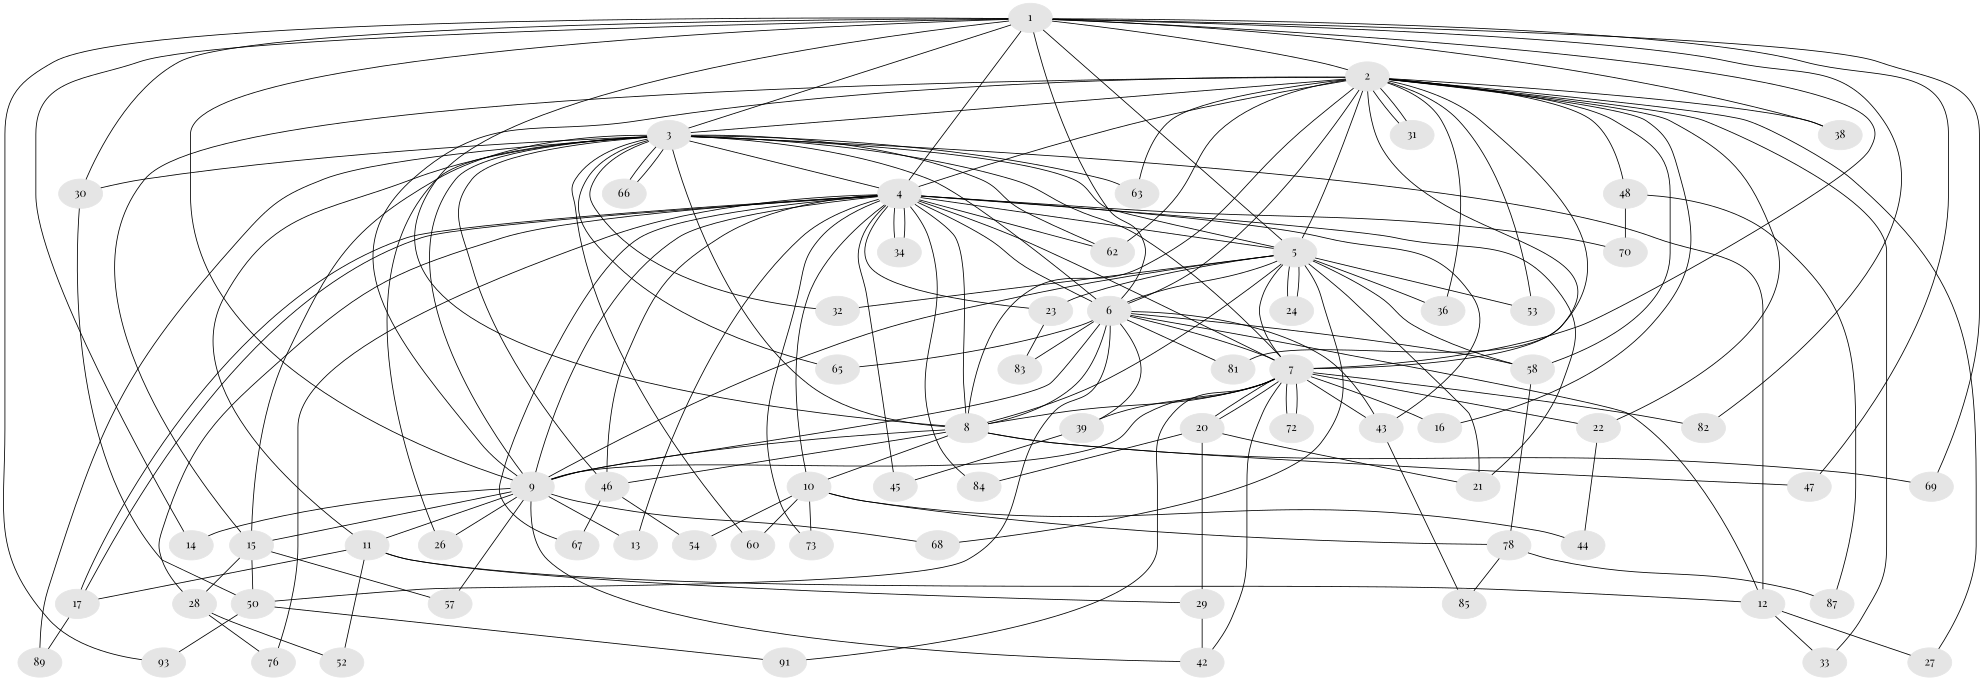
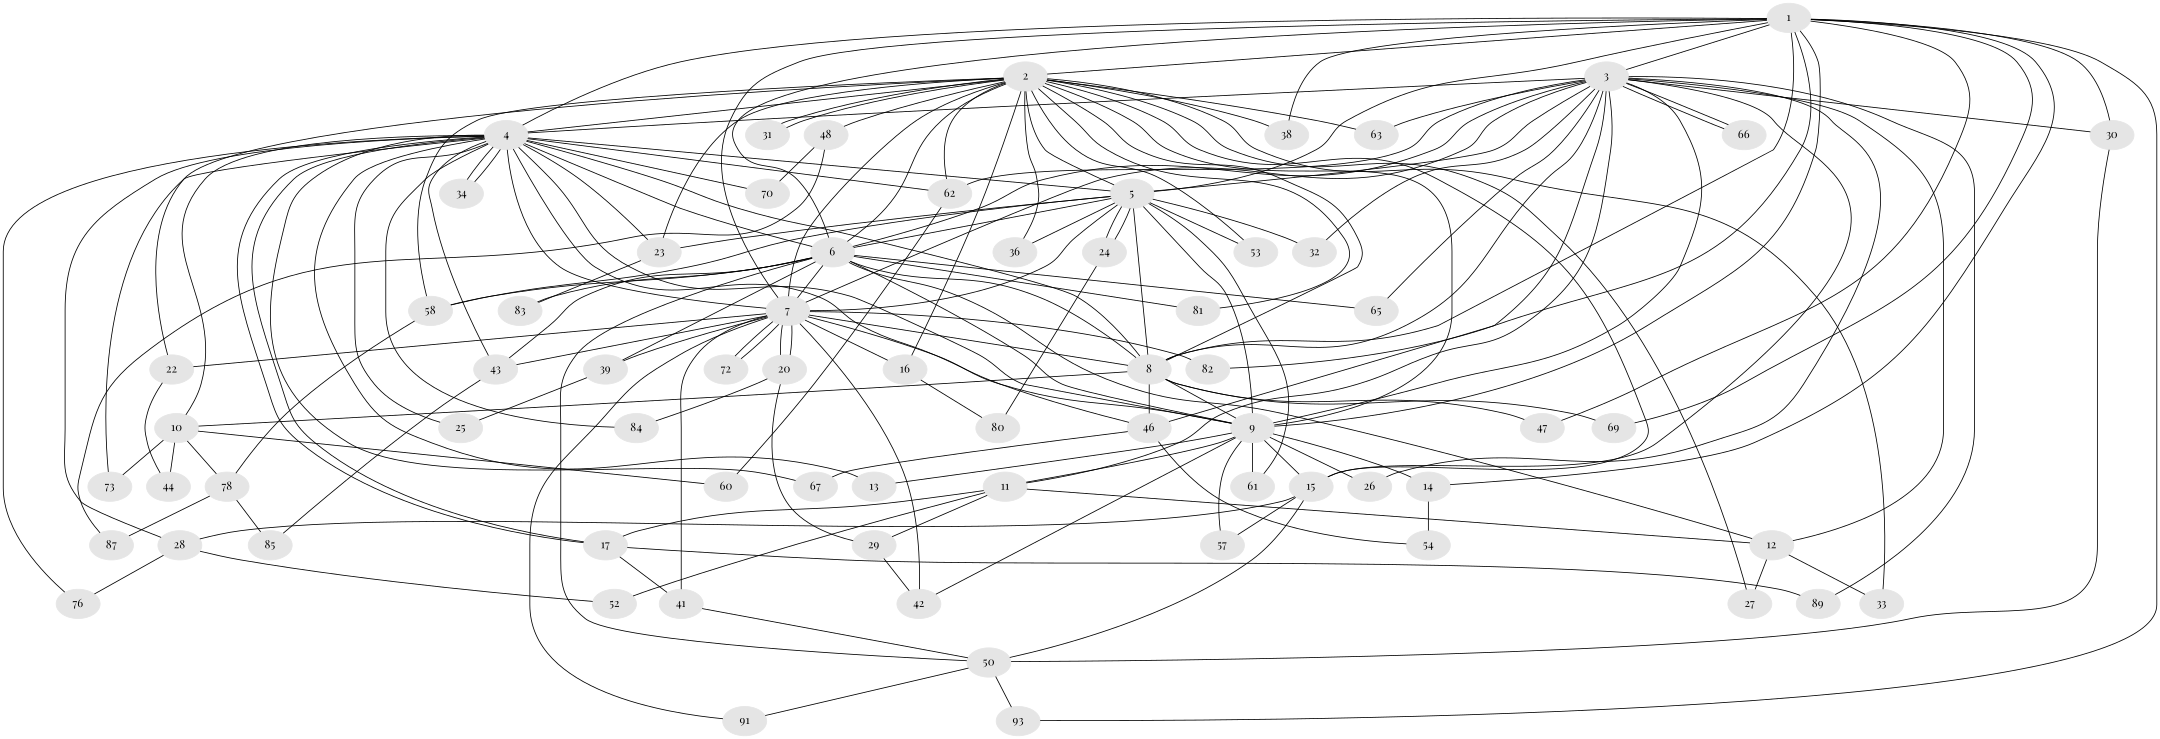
(1018, 106) -> (850, 92)
(611, 330) -> (844, 345)
none -> (998, 428)
(895, 487) -> (461, 428)
(1478, 487) -> none
(752, 516) -> (1428, 514)
(938, 545) -> (1253, 487)
none -> (681, 604)
